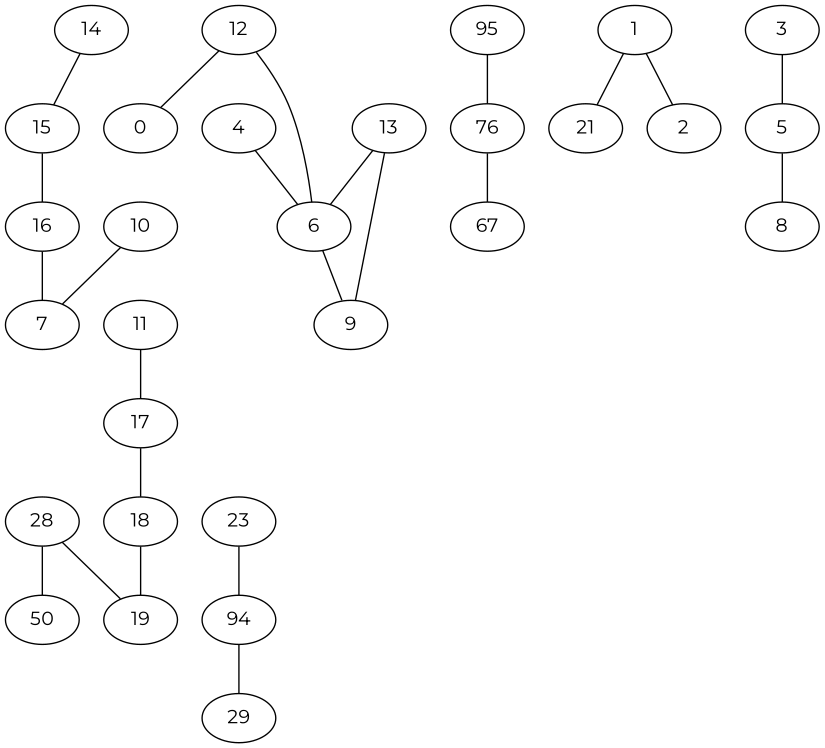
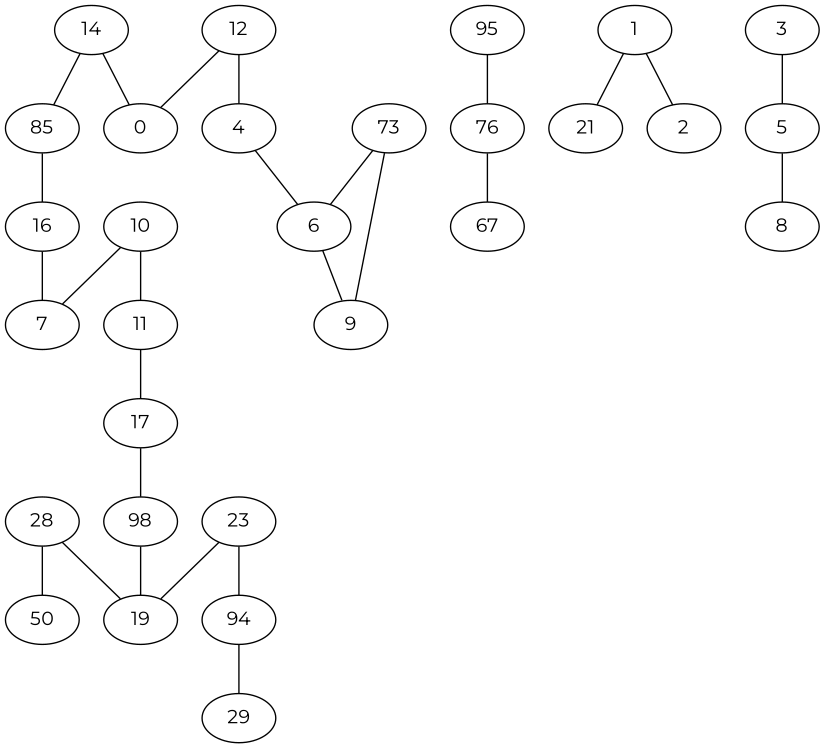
none -> (116, 79)
(295, 123) -> (239, 79)
(42, 128) -> (42, 128)
(389, 128) -> (389, 128)
none -> (141, 276)
(141, 522) -> (141, 522)
none -> (190, 571)
